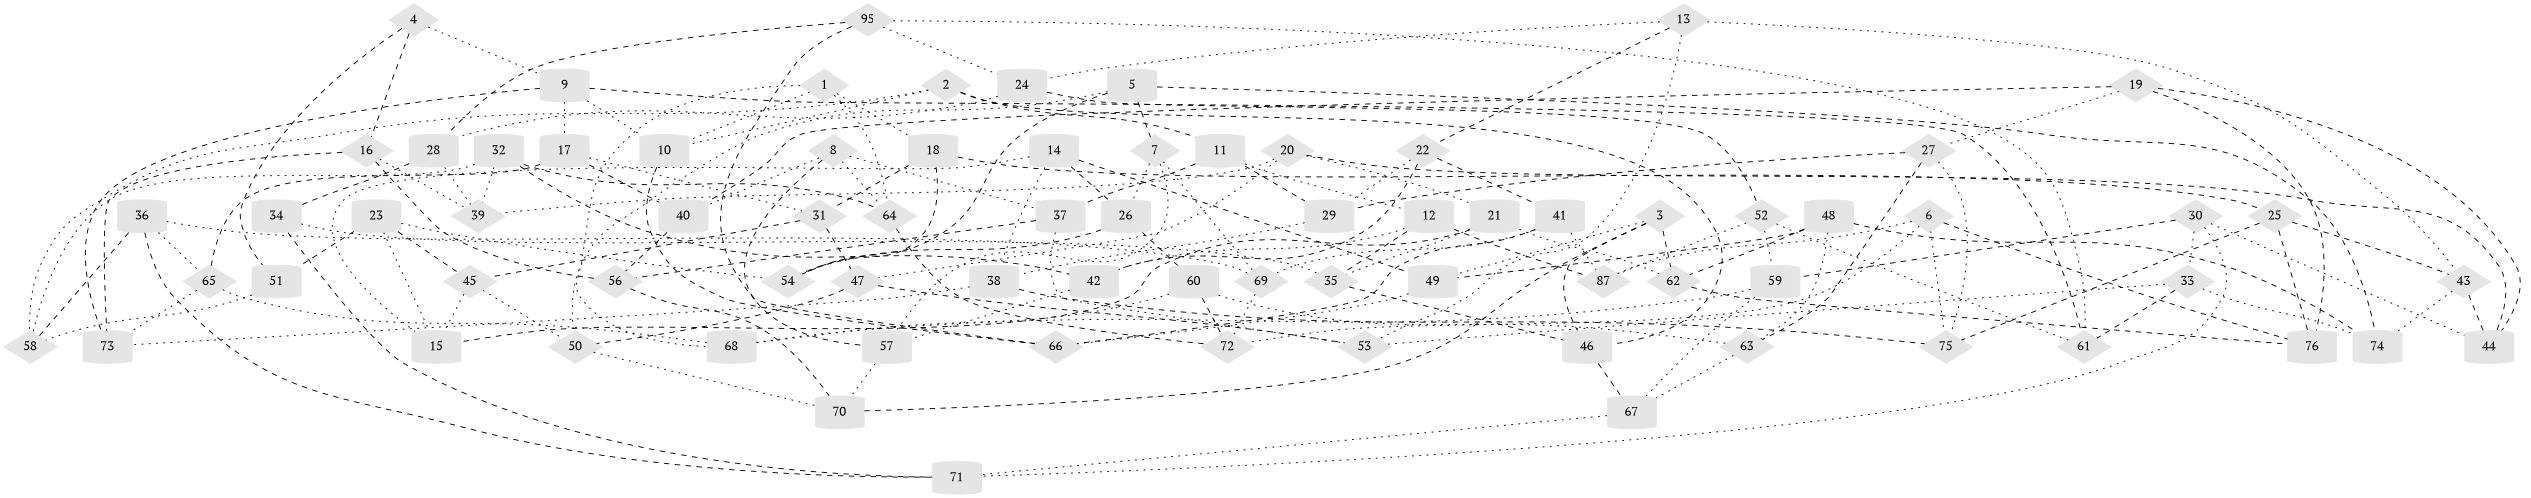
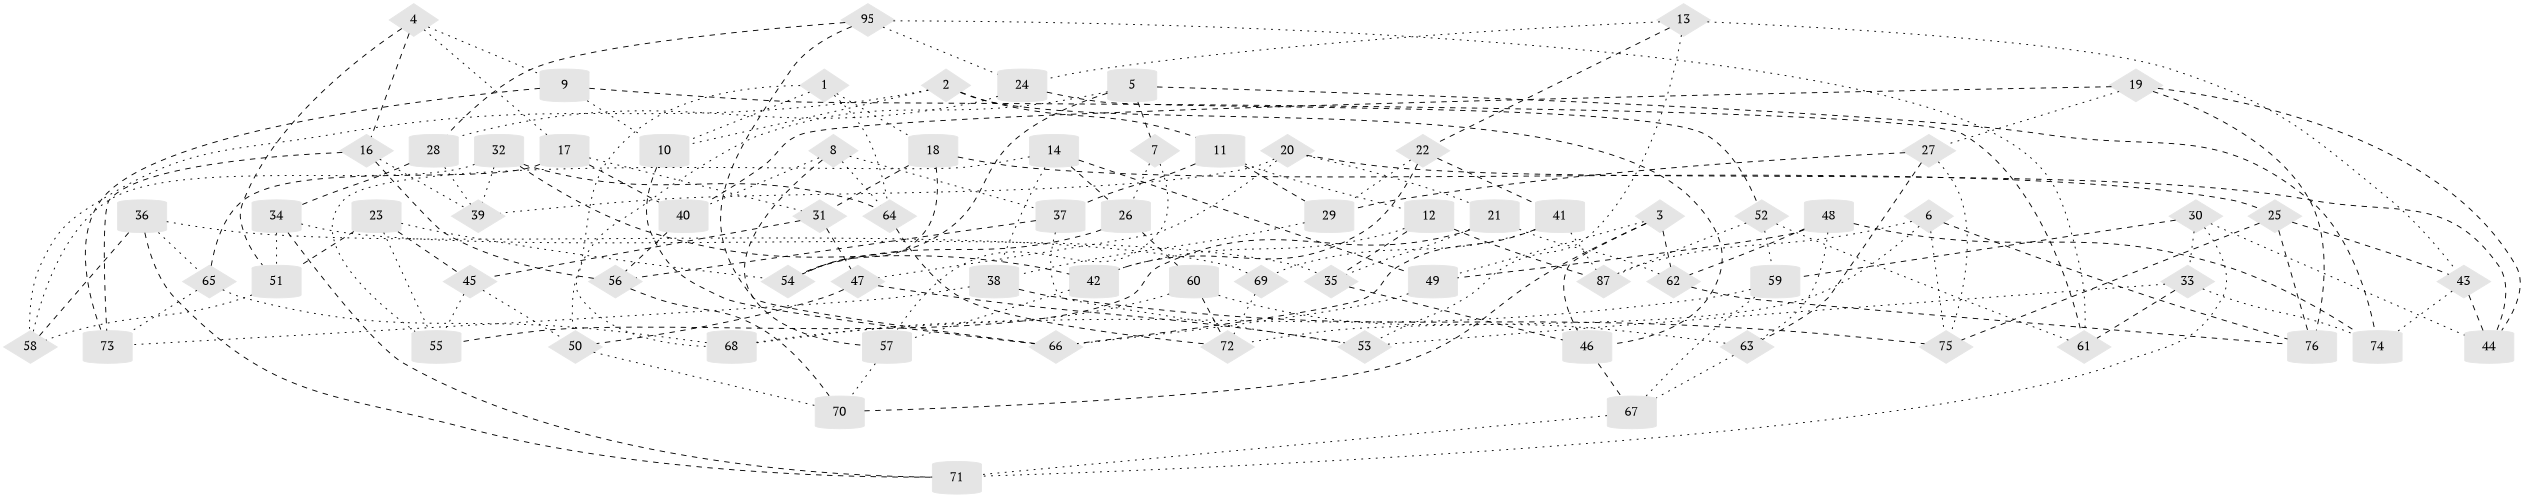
(565, 122) -> (485, 82)
(1208, 216) -> none
none -> (277, 249)
(436, 347) -> (436, 347)
